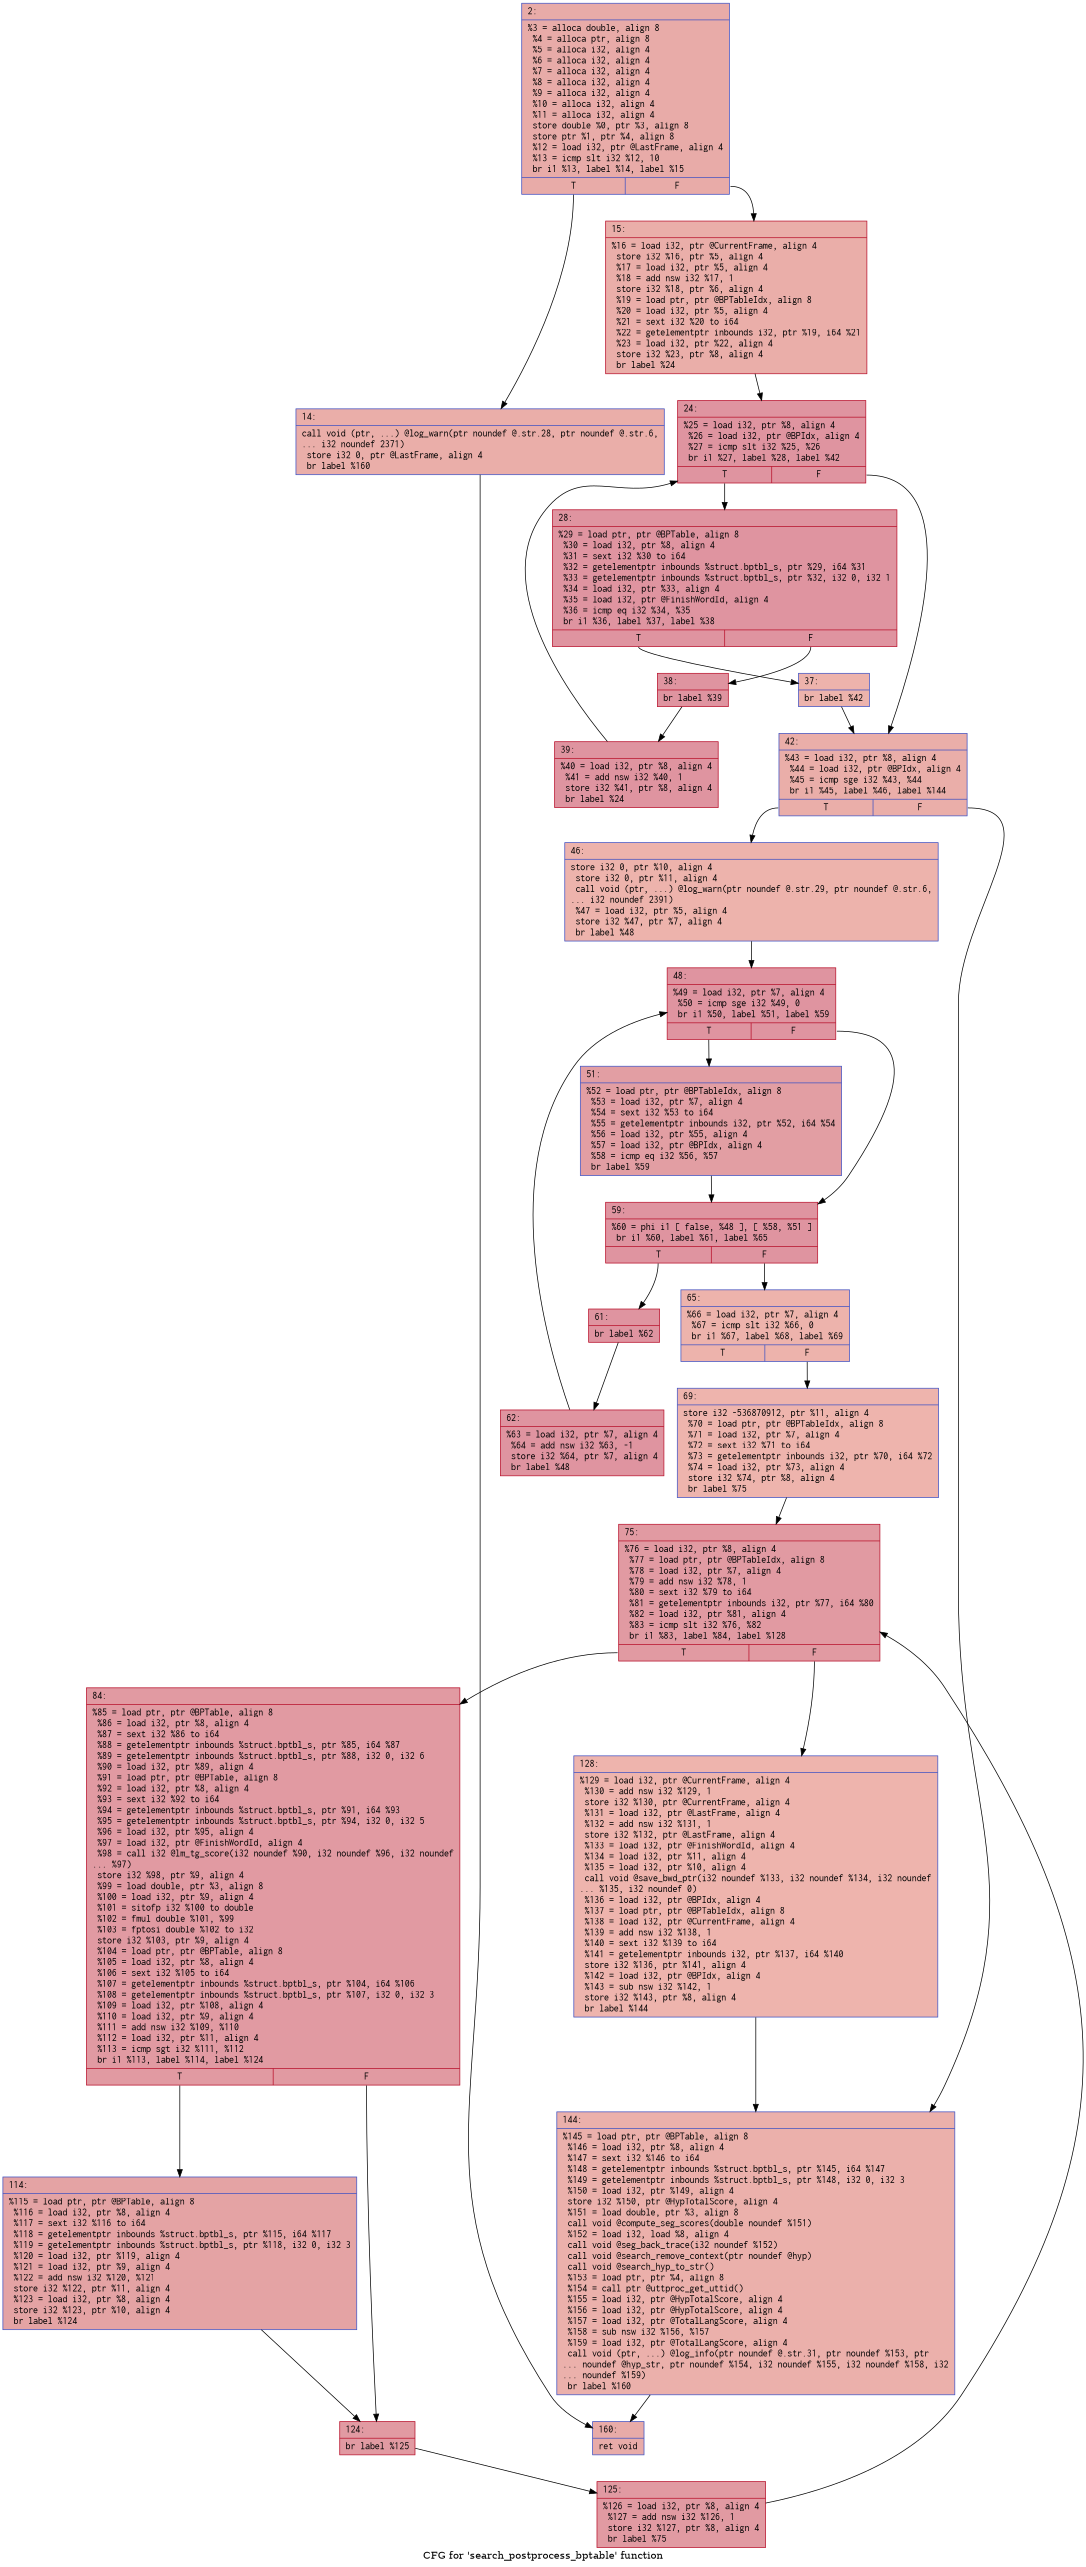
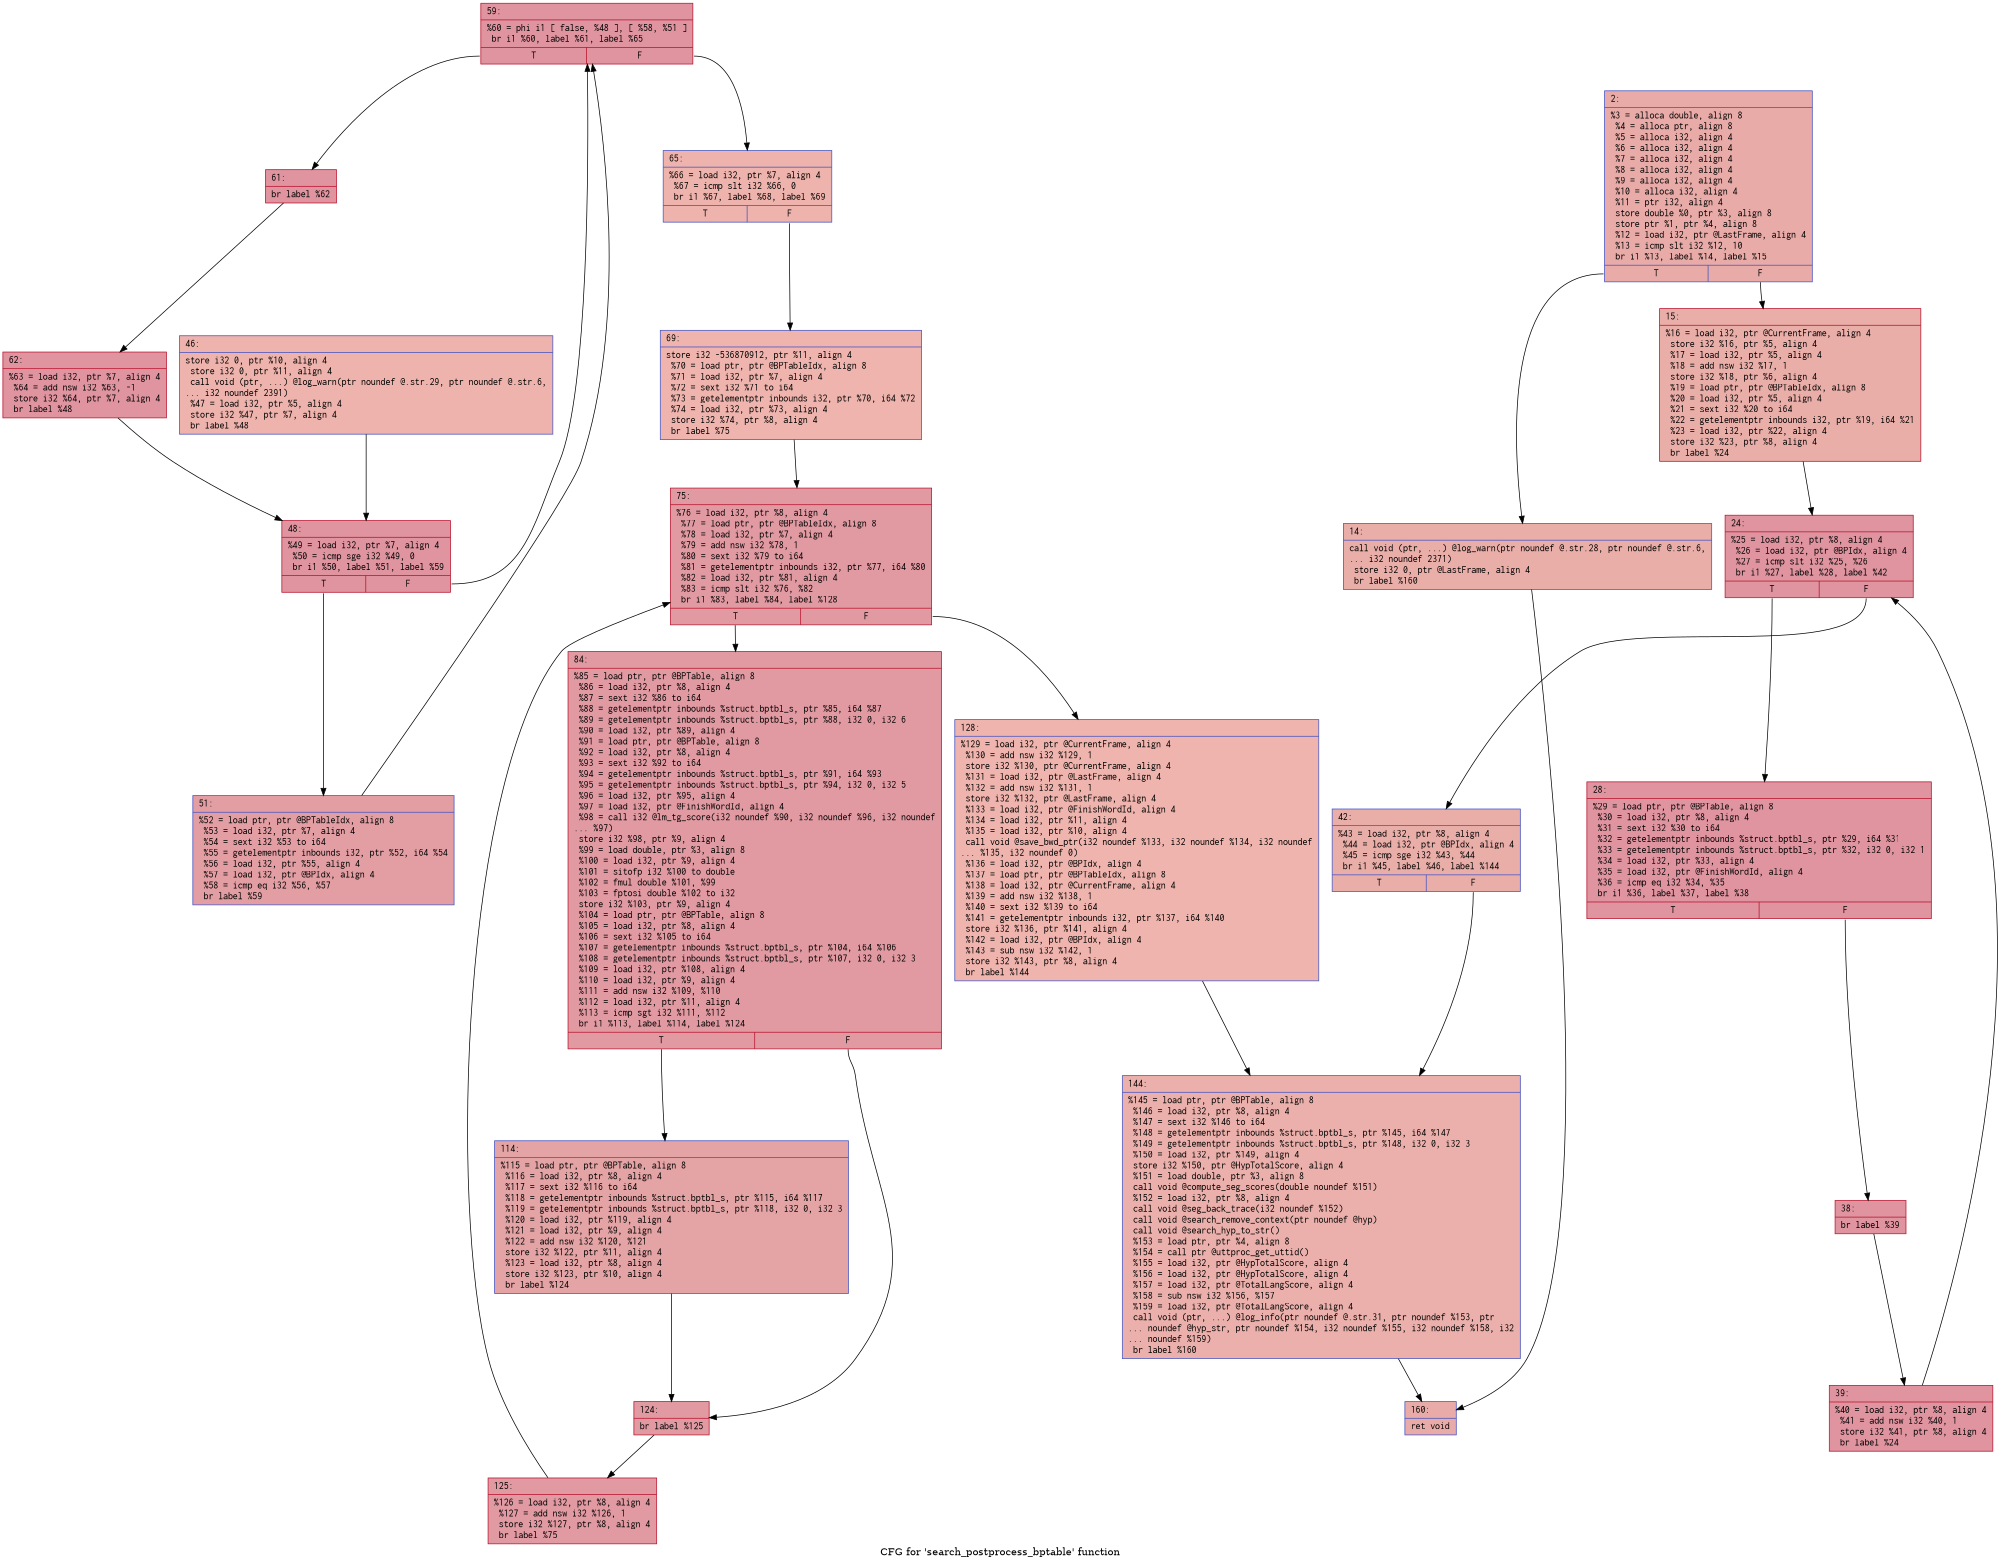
(591, 115) -> (1667, 202)
(834, 690) -> none
(761, 817) -> none
(646, 2234) -> (1209, 1198)
